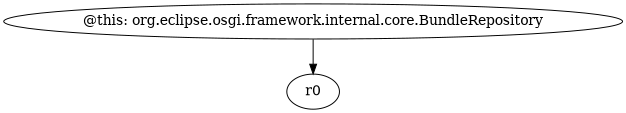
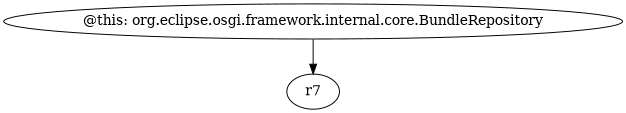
(313, 92) -> (313, 92)
